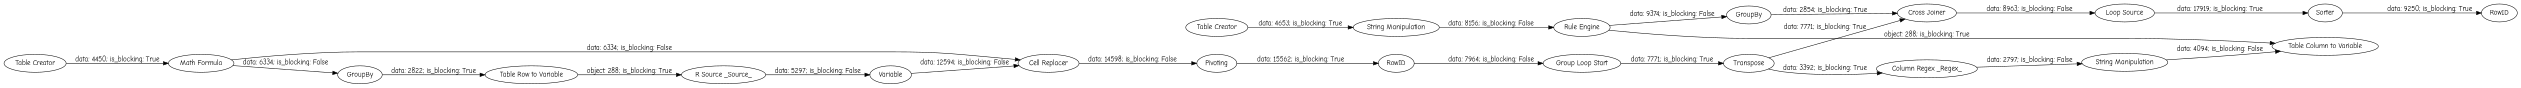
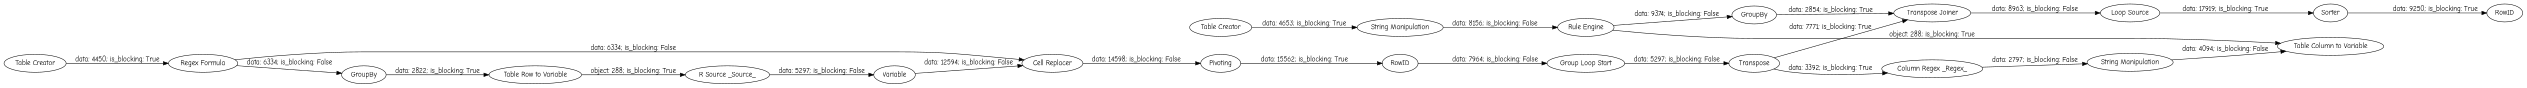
(1927, 13) -> (1932, 13)
(1672, 60) -> (1677, 60)
(201, 63) -> (203, 63)
